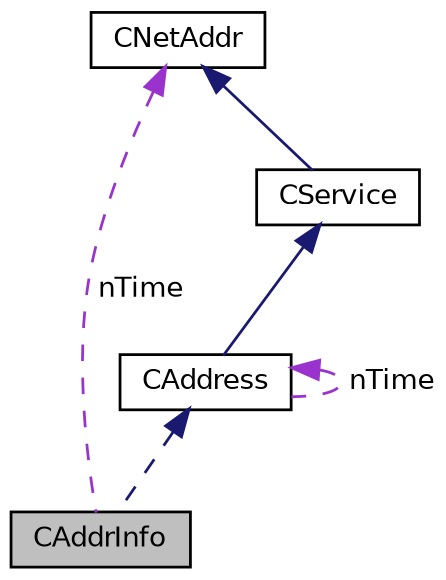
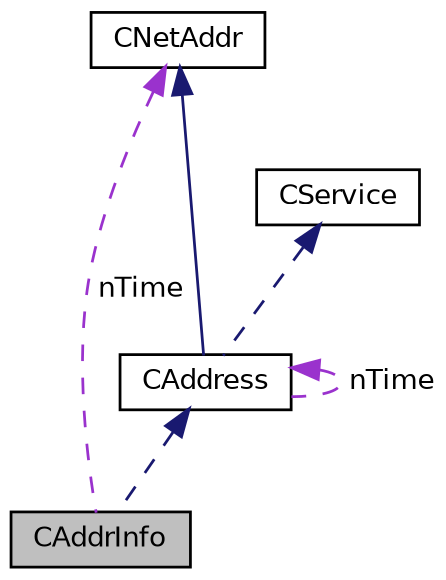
(268, 128) -> (193, 225)
(263, 301) -> (263, 301)
